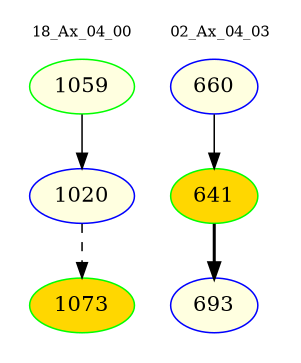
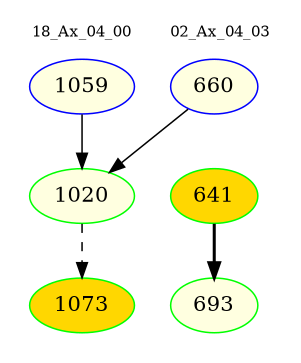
(82, 87) -> (82, 87)
(214, 134) -> (168, 125)
(82, 196) -> (82, 196)
(214, 305) -> (214, 305)
